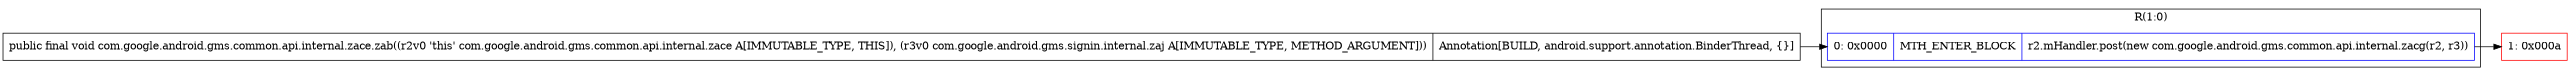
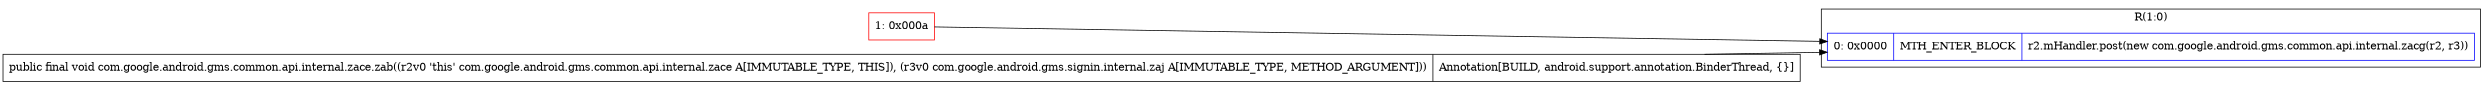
(2485, 47) -> (1377, 34)
